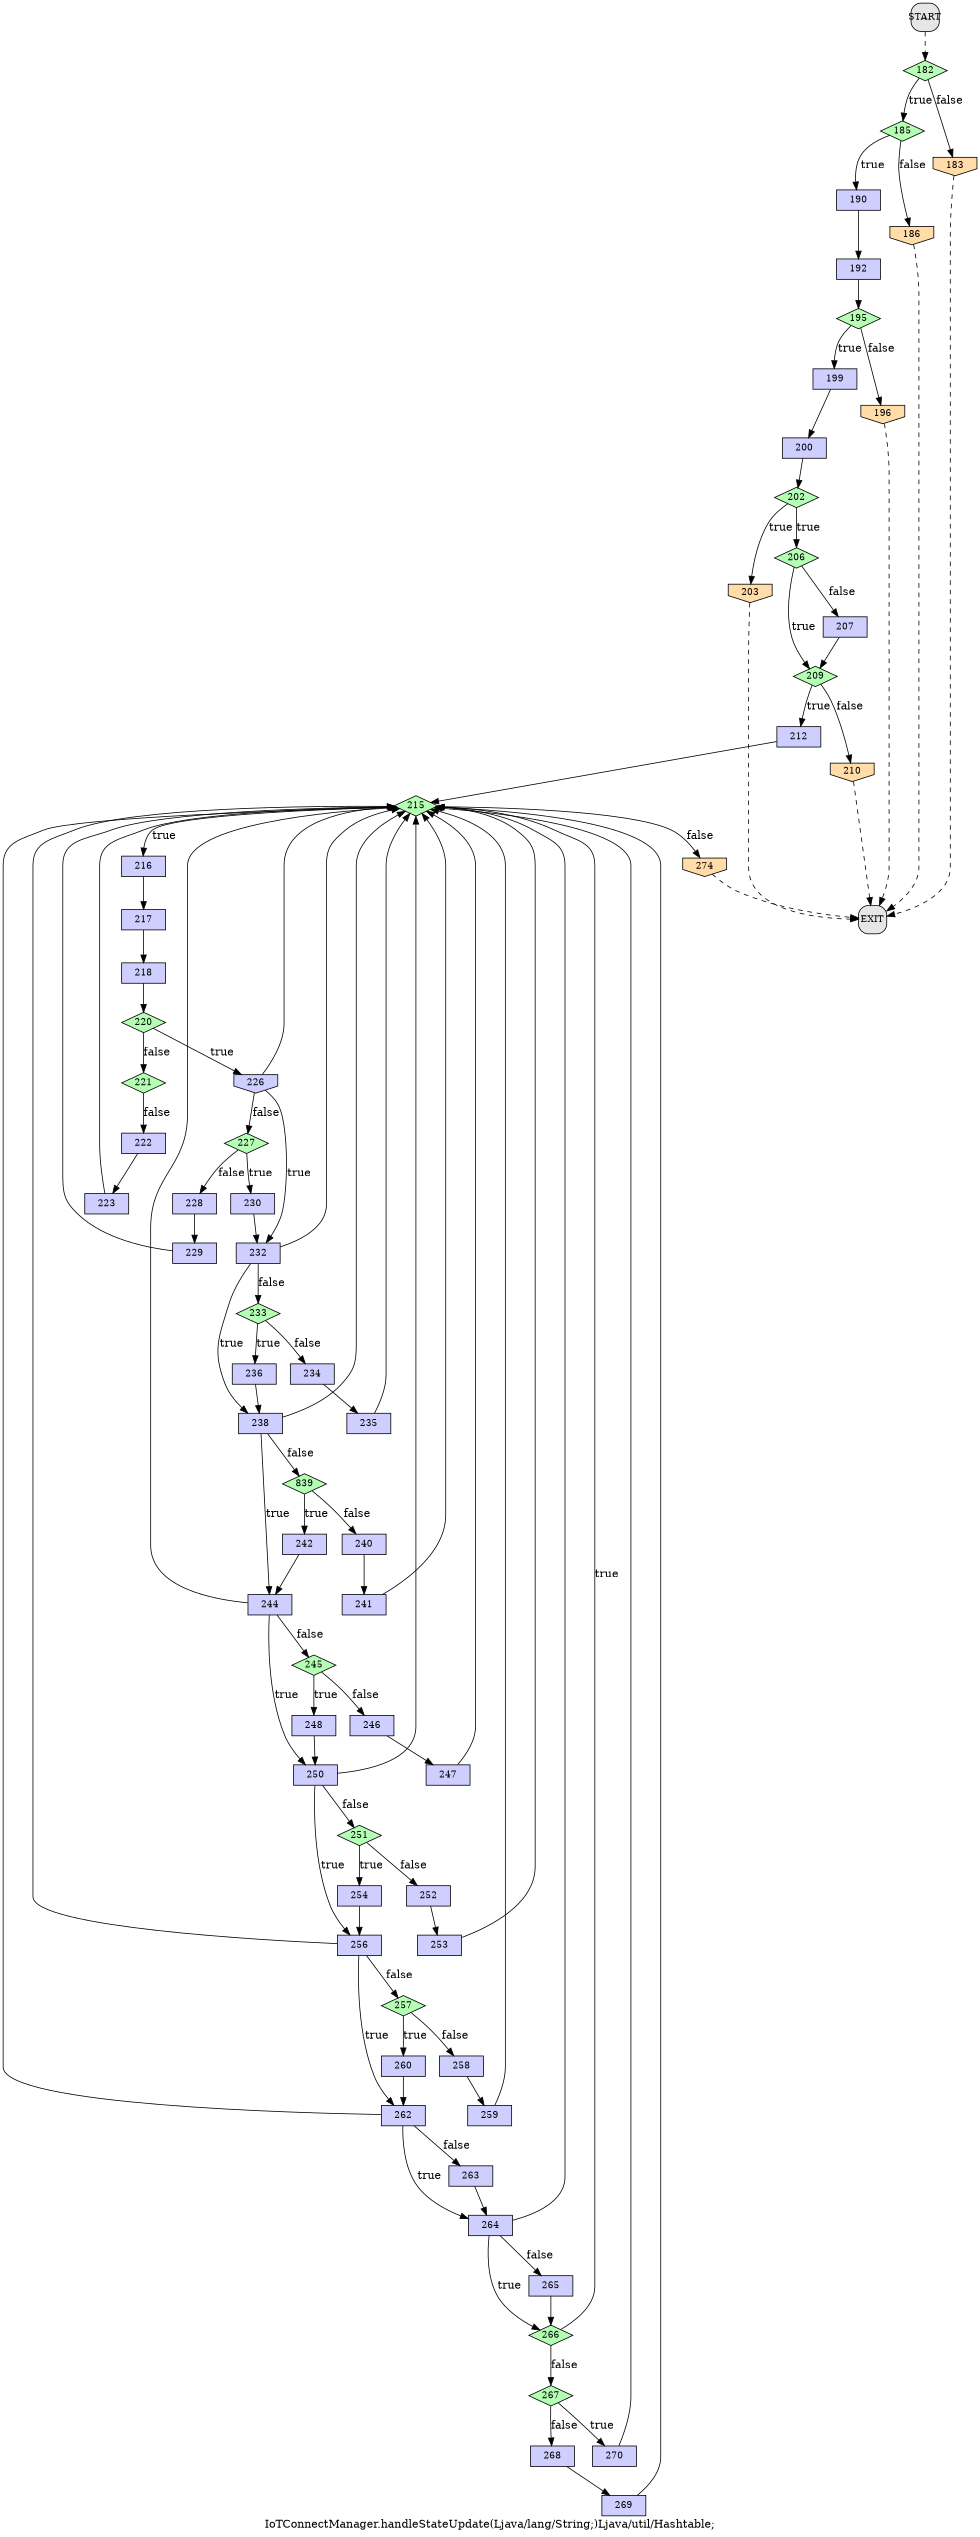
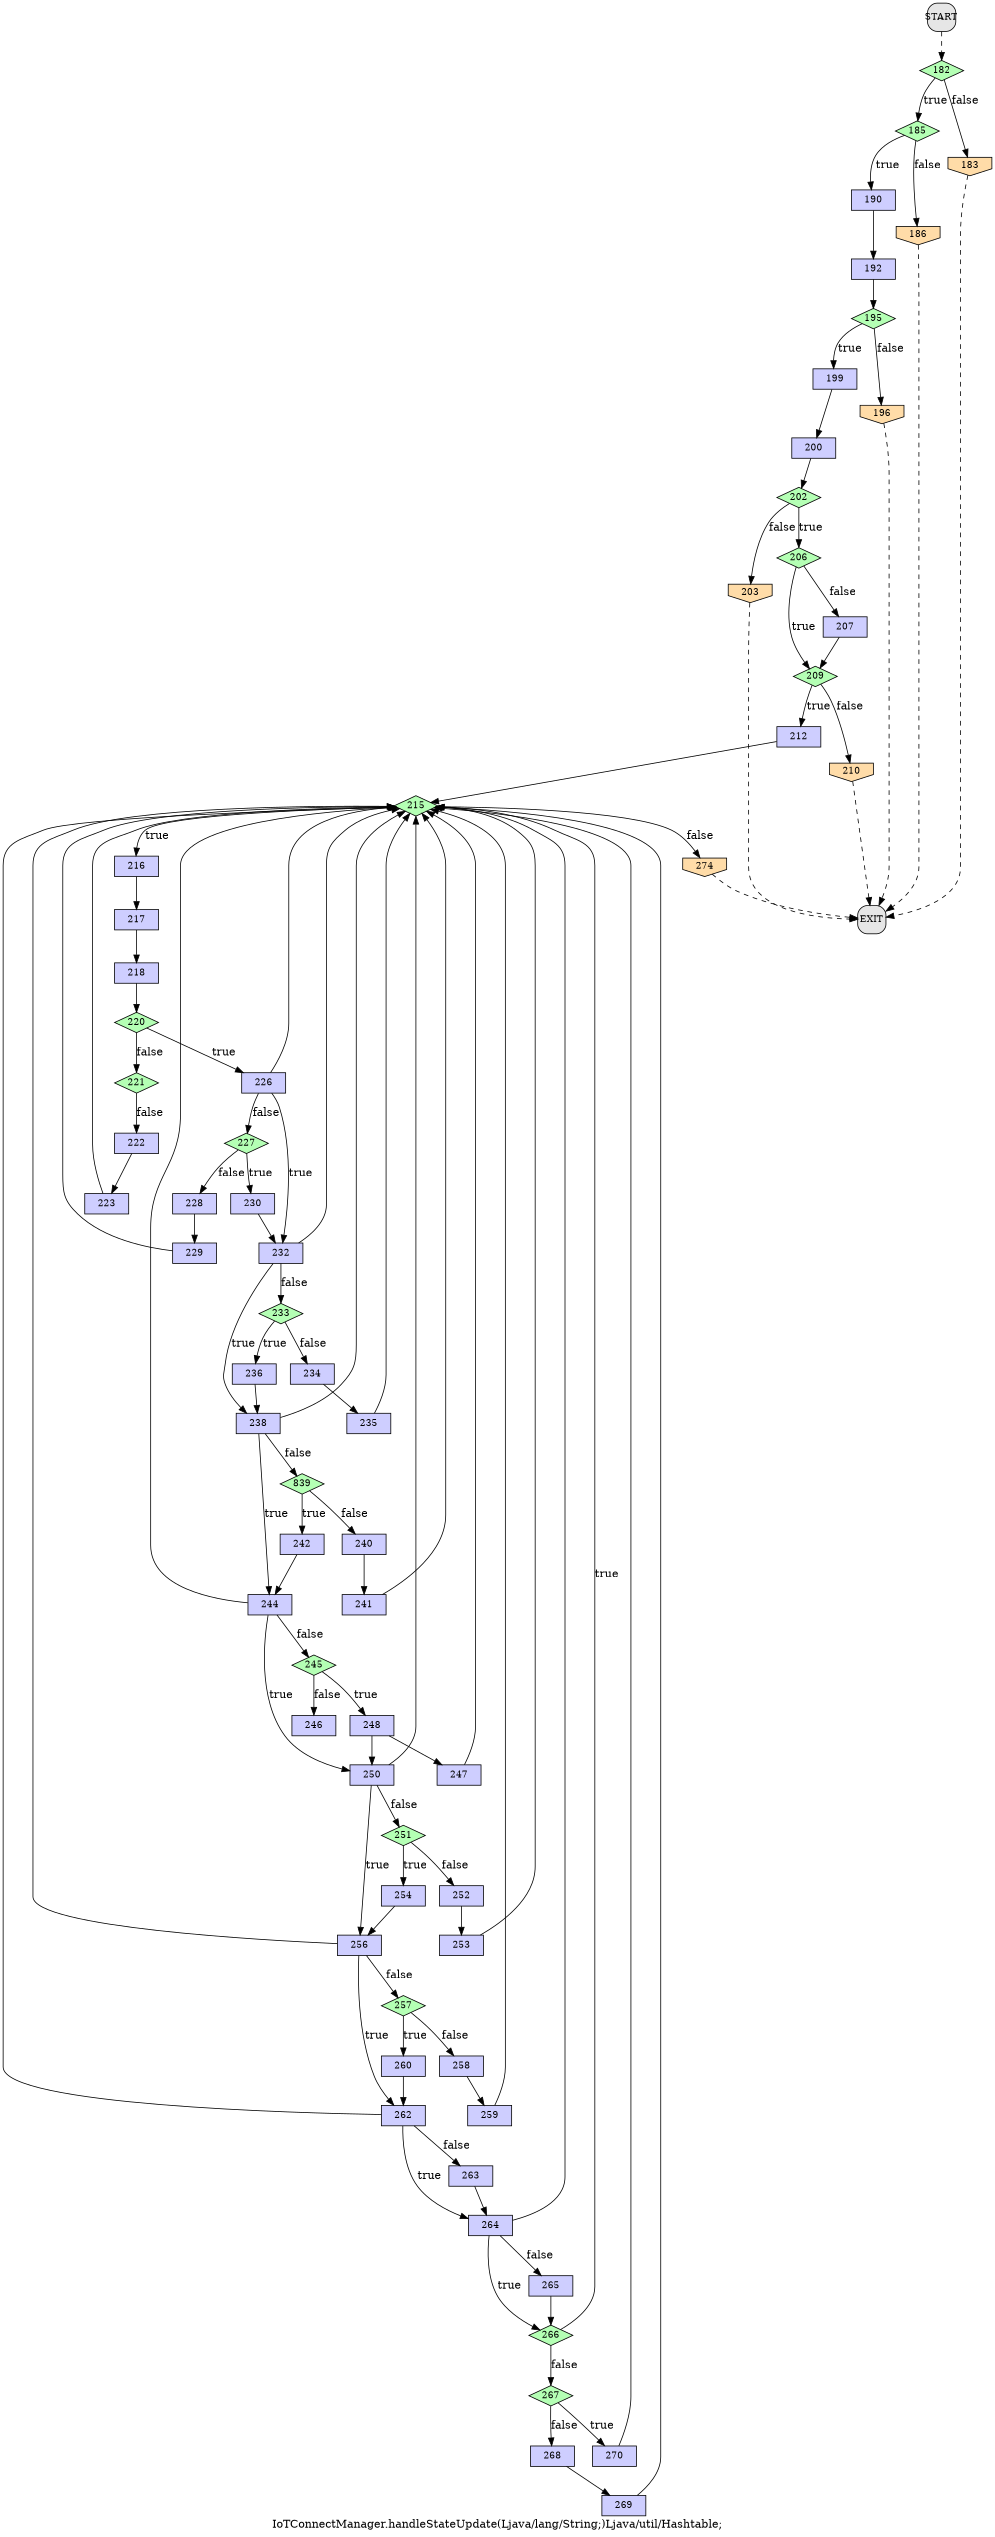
(781, 528) -> (782, 528)
(256, 1083) -> (264, 1083)
(403, 1746) -> (413, 1749)
